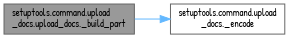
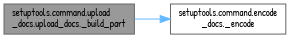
(228, 19) -> (228, 19)
